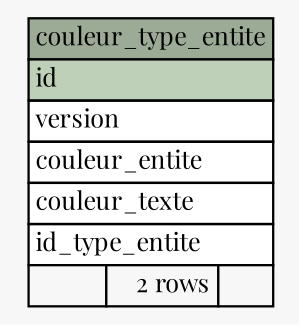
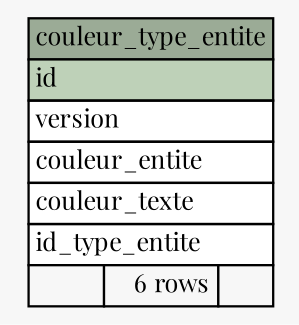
(174, 285) -> (173, 285)
